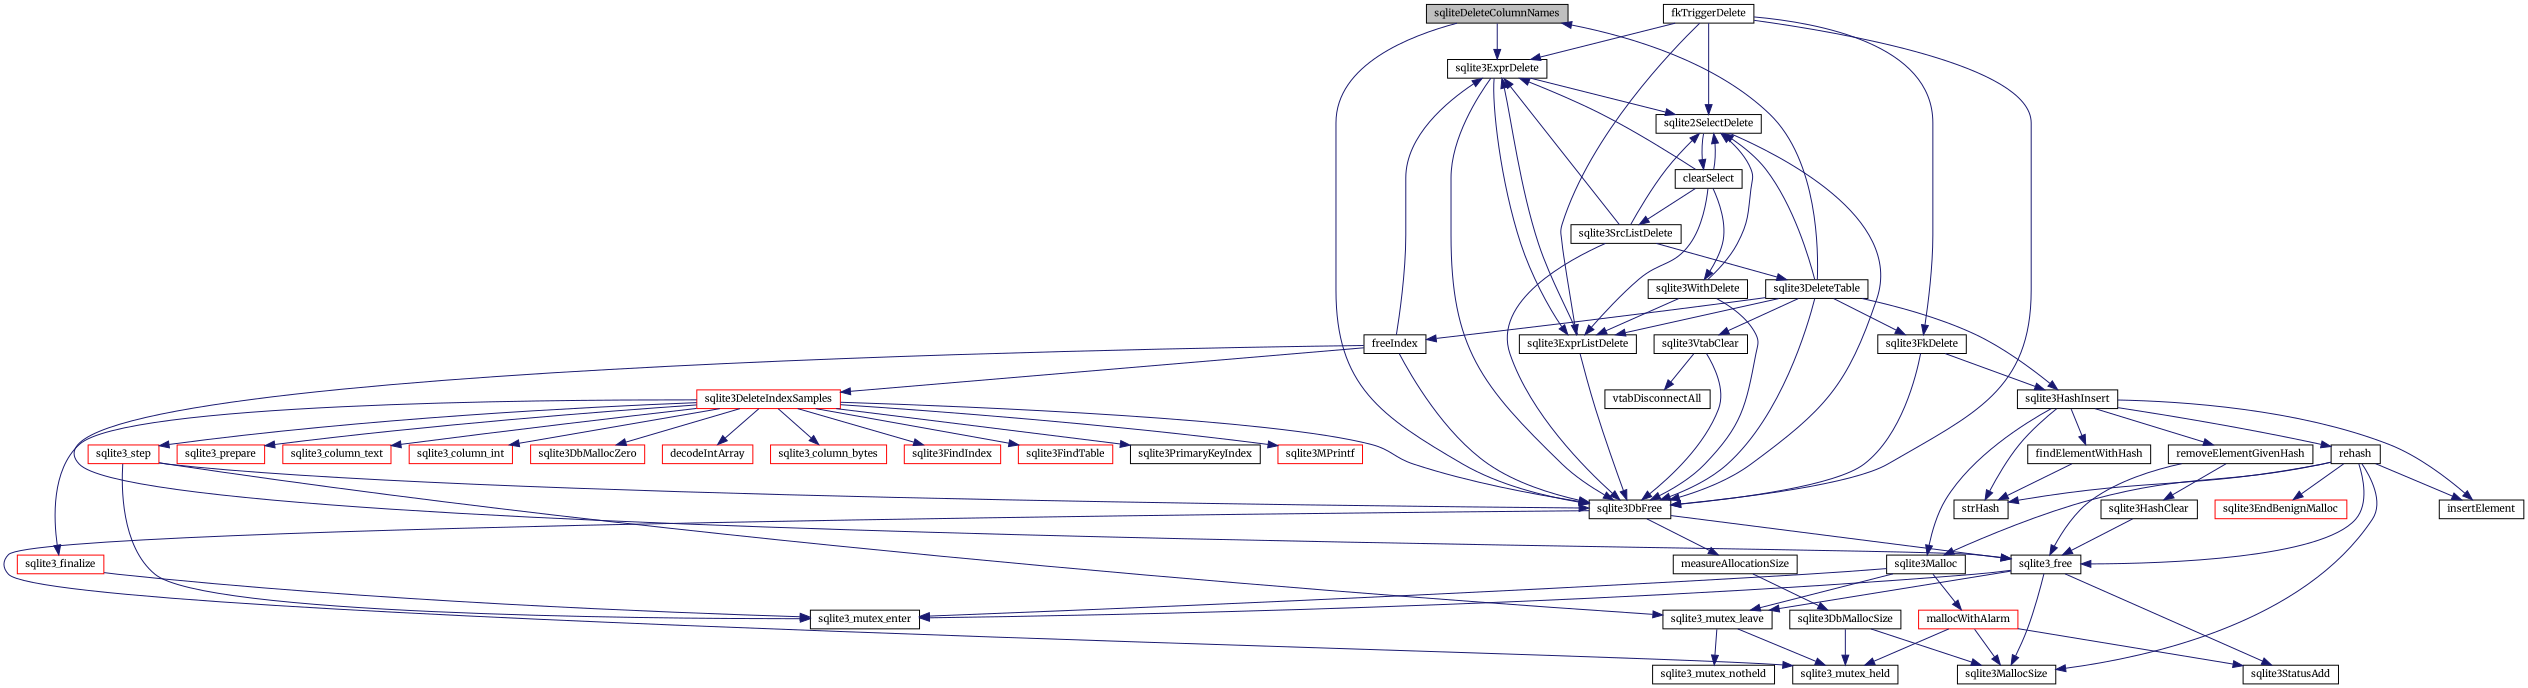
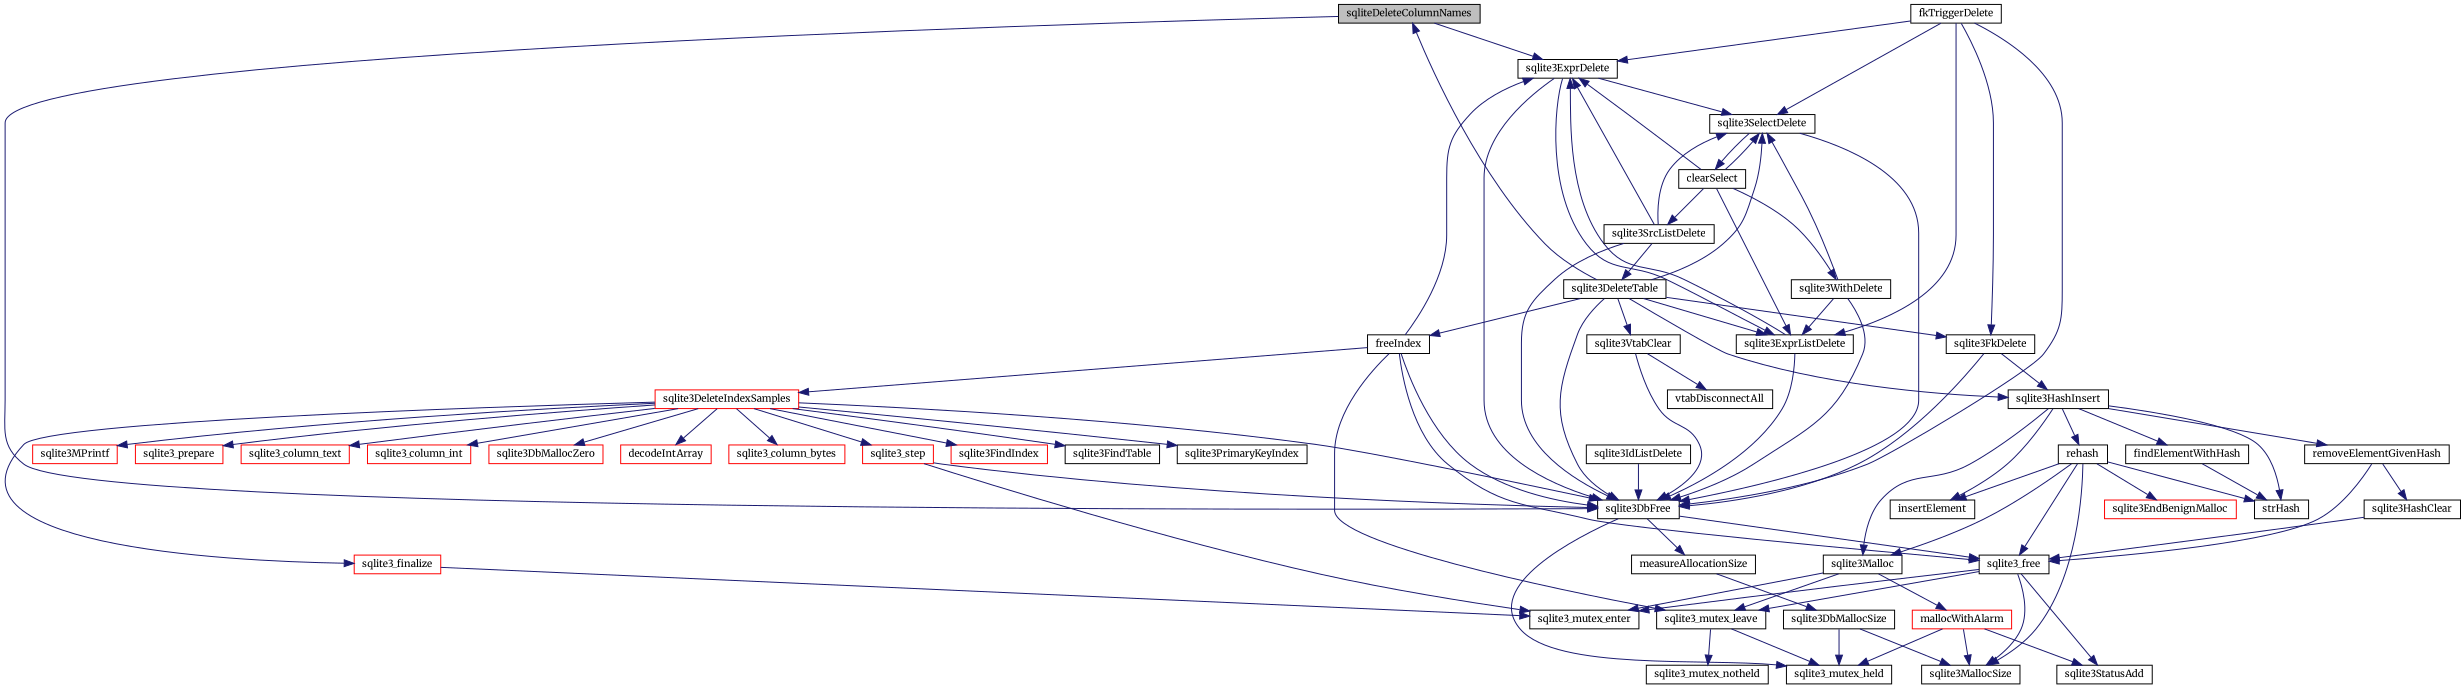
(1709, 124) -> (1762, 124)
(1066, 454) -> (1112, 454)
none -> (1638, 454)
(904, 552) -> (1406, 550)
